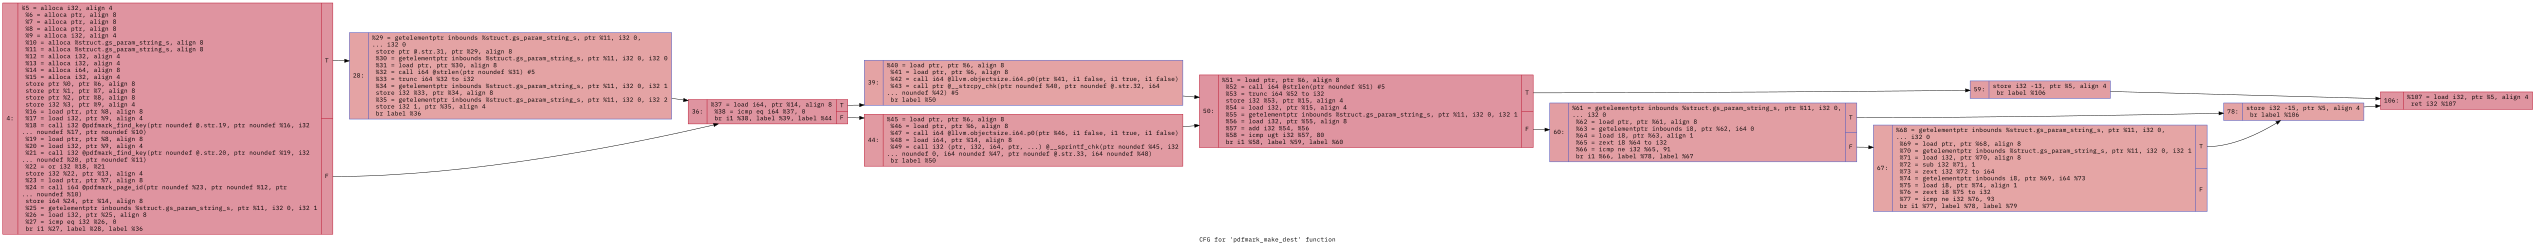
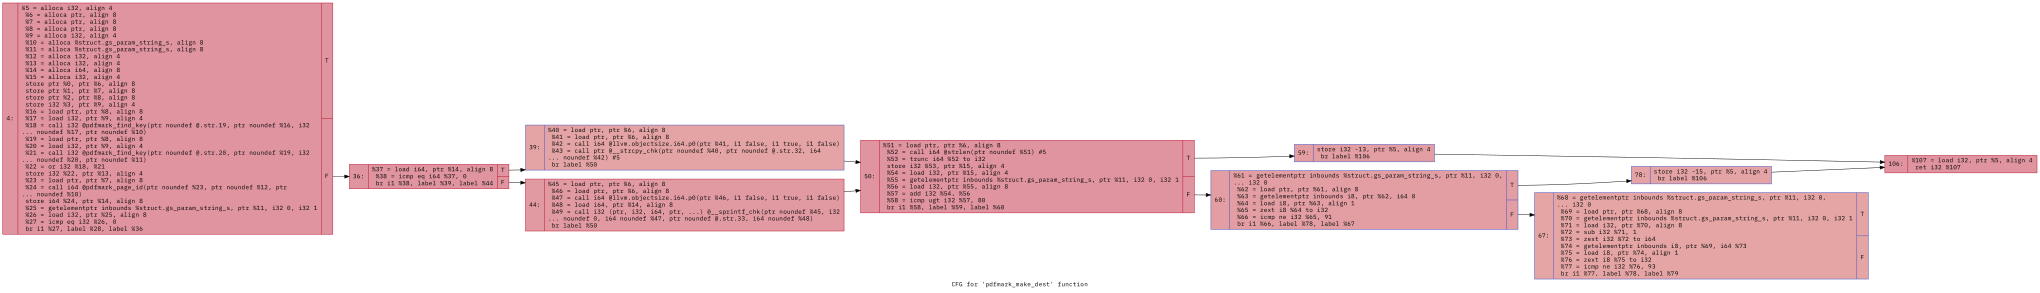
(511, 76) -> none
(2243, 139) -> none
